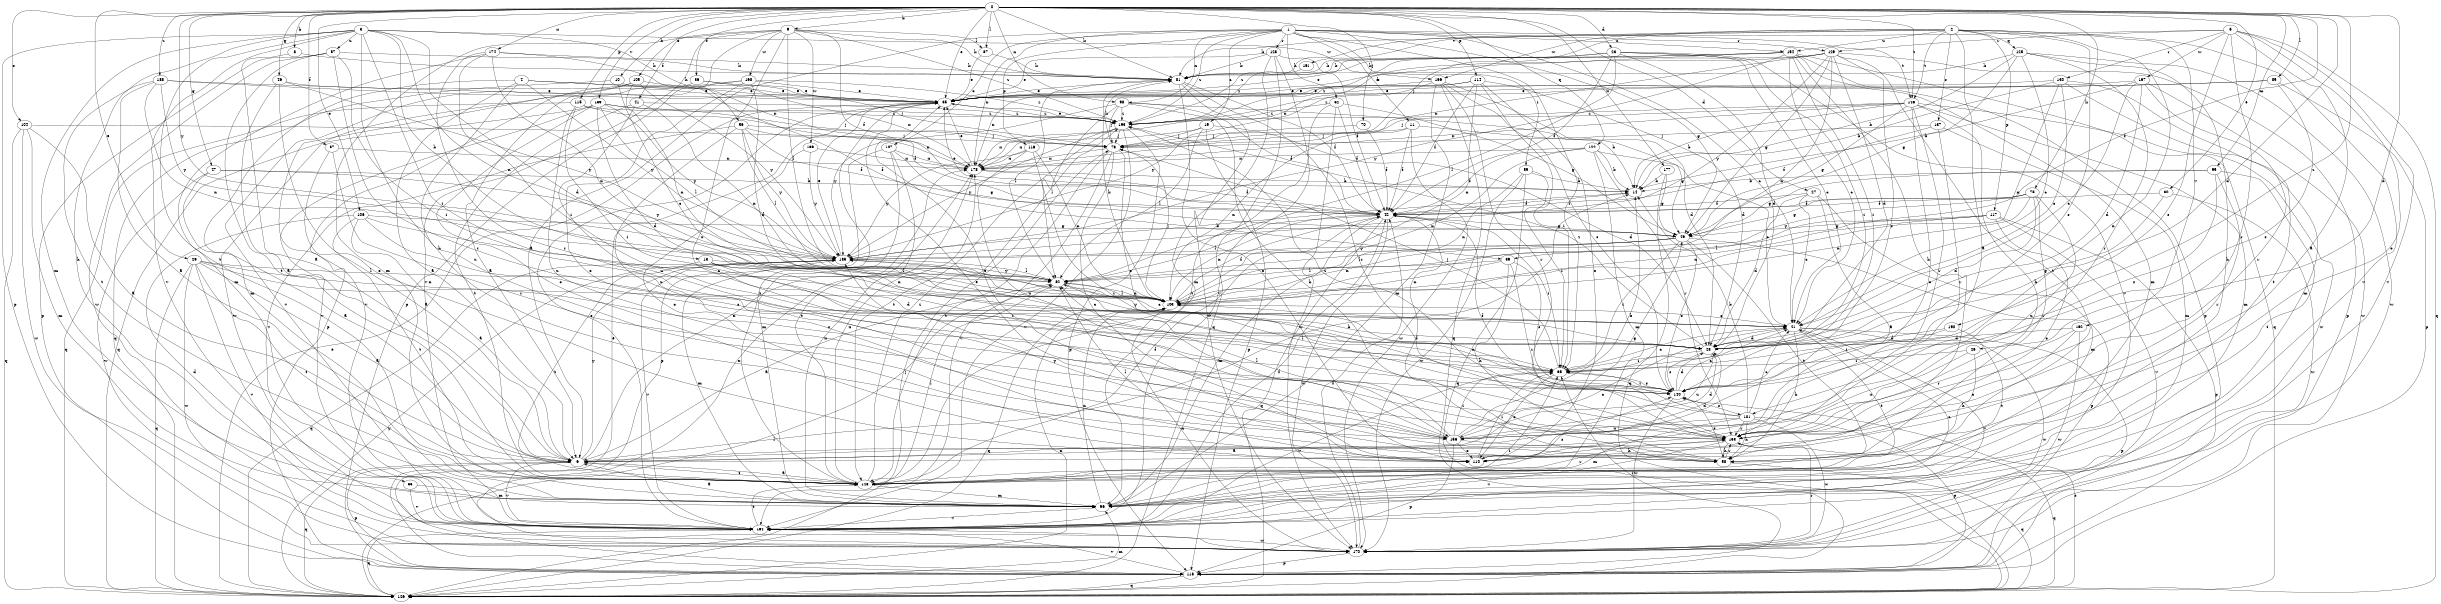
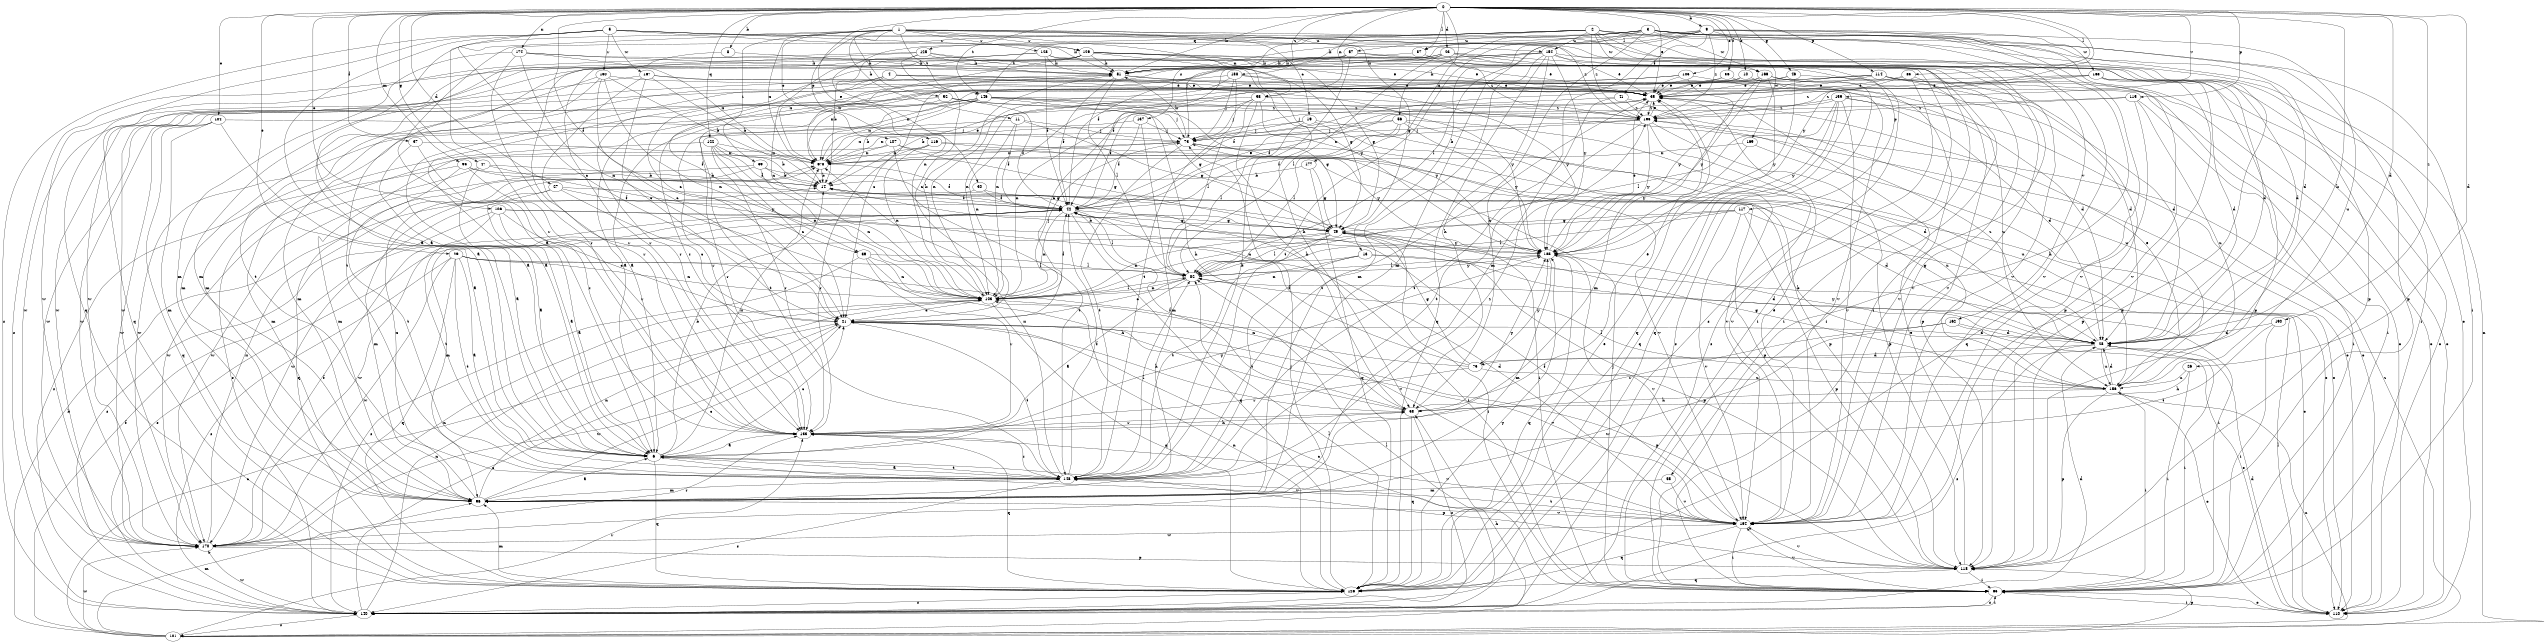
(1306, 66) -> none
(1363, 125) -> none
(974, 170) -> (821, 165)
(1898, 297) -> (1820, 356)
